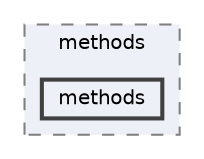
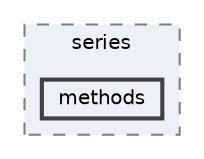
(102, 44) -> (102, 44)
